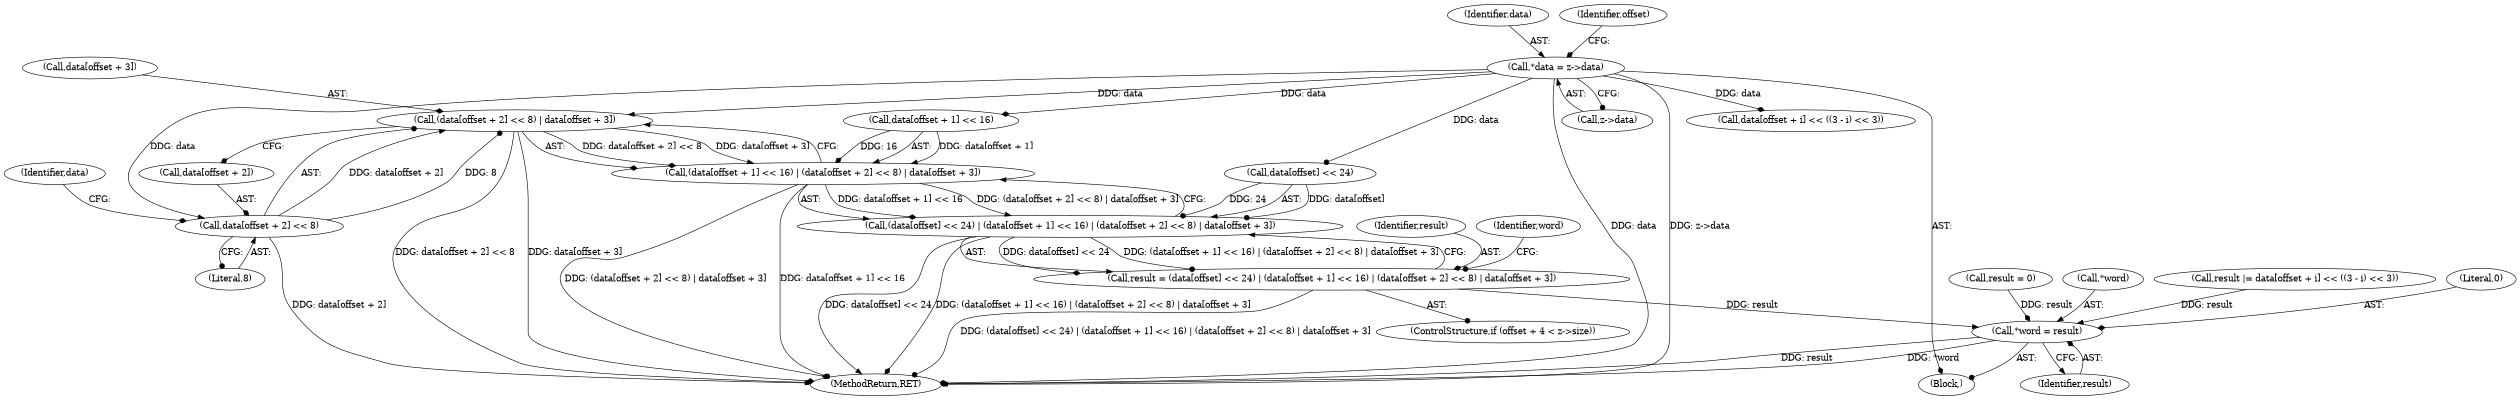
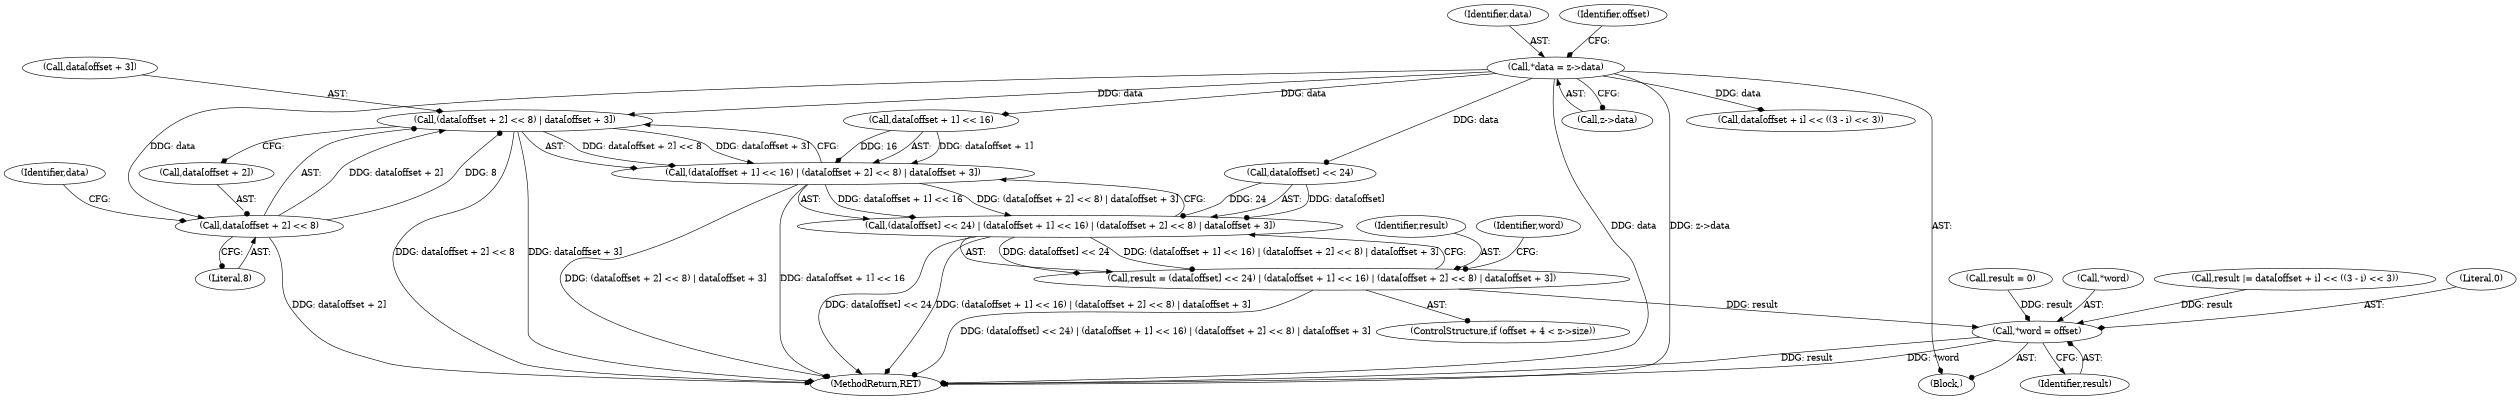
(230, 197) -> (230, 197)
(2037, 332) -> (2037, 332)
